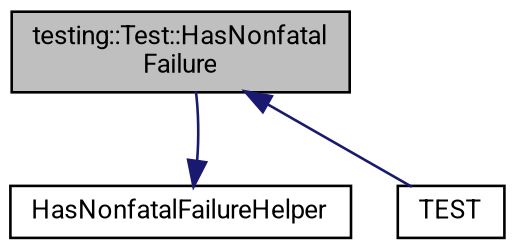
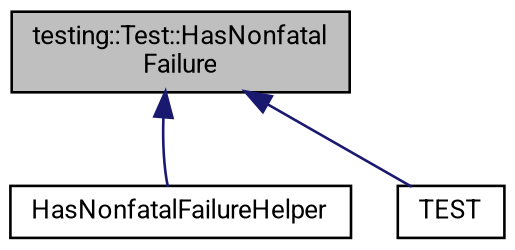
(198, 126) -> (164, 152)
